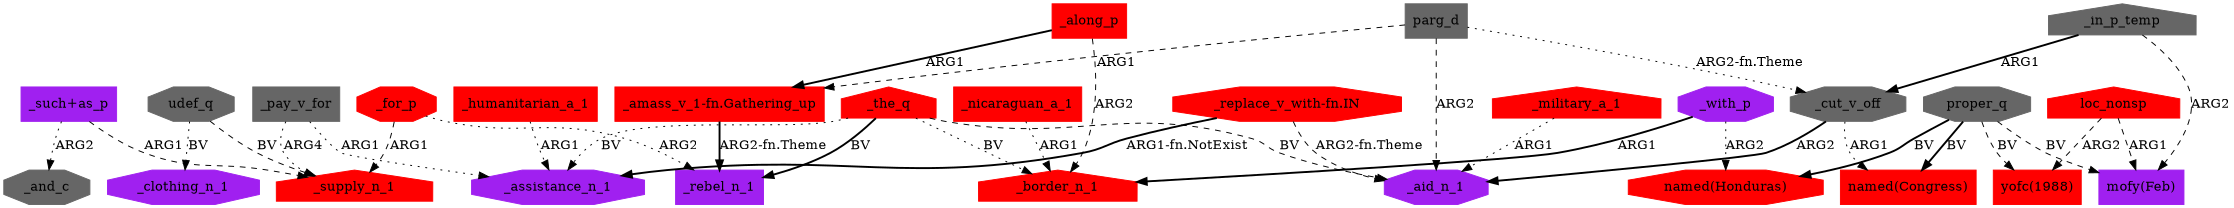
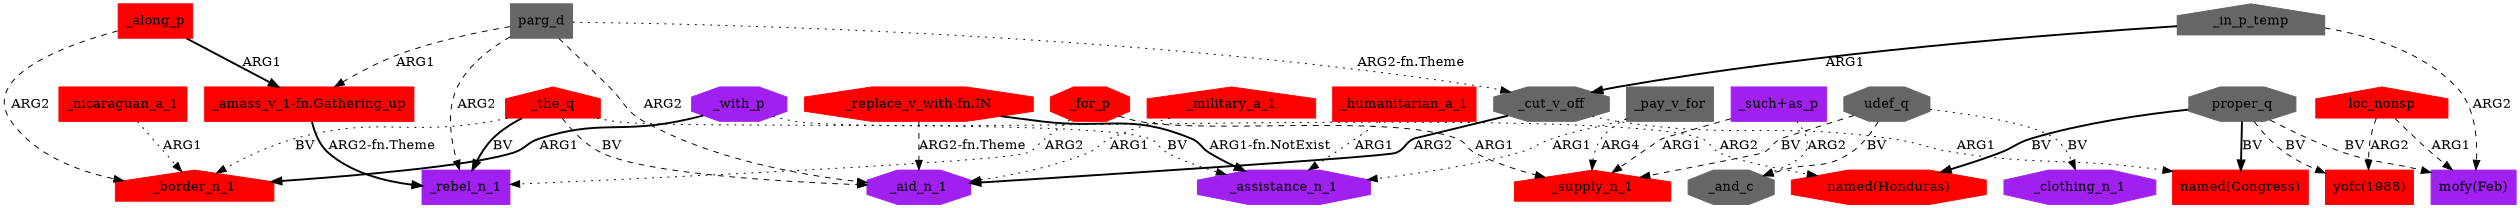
none -> (457, 88)
none -> (1833, 162)
